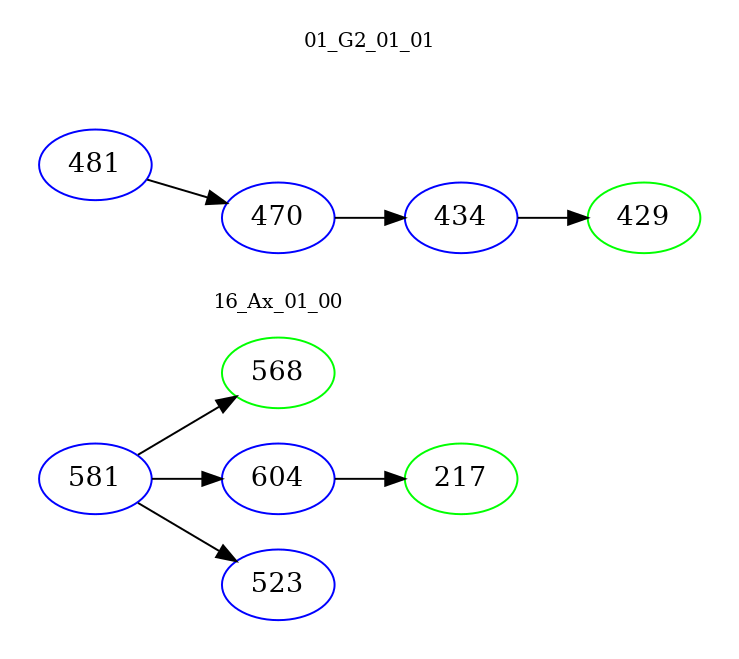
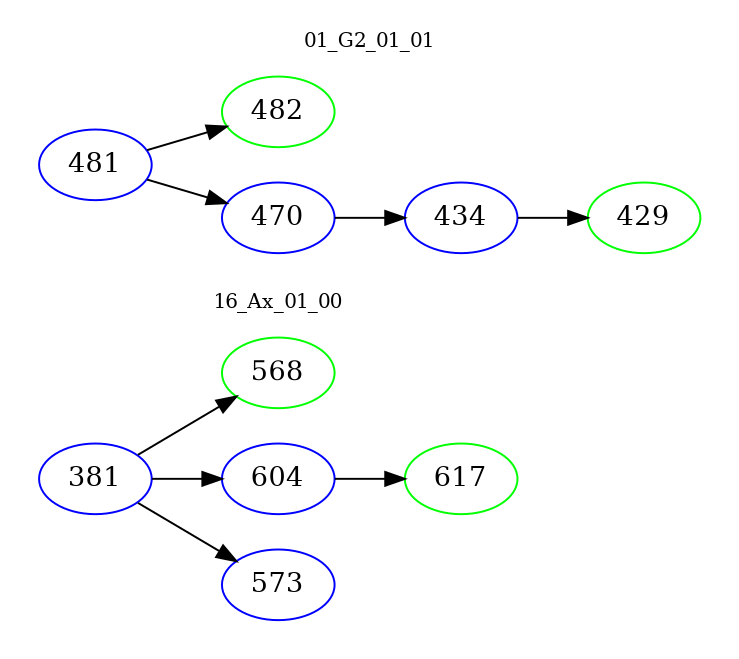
none -> (278, 112)
(95, 479) -> (95, 479)
(461, 479) -> (461, 479)
(278, 585) -> (278, 585)
